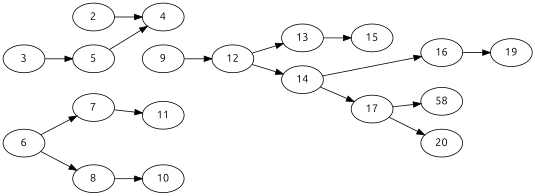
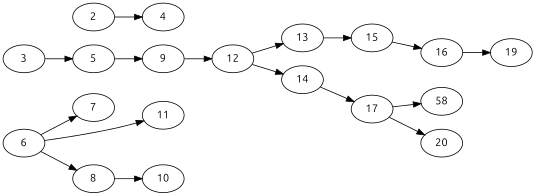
(125, 40) -> (125, 59)
(368, 67) -> (403, 44)
(125, 111) -> (91, 133)
